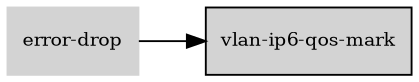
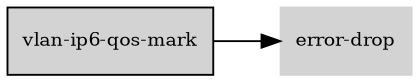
(163, 41) -> (237, 41)
